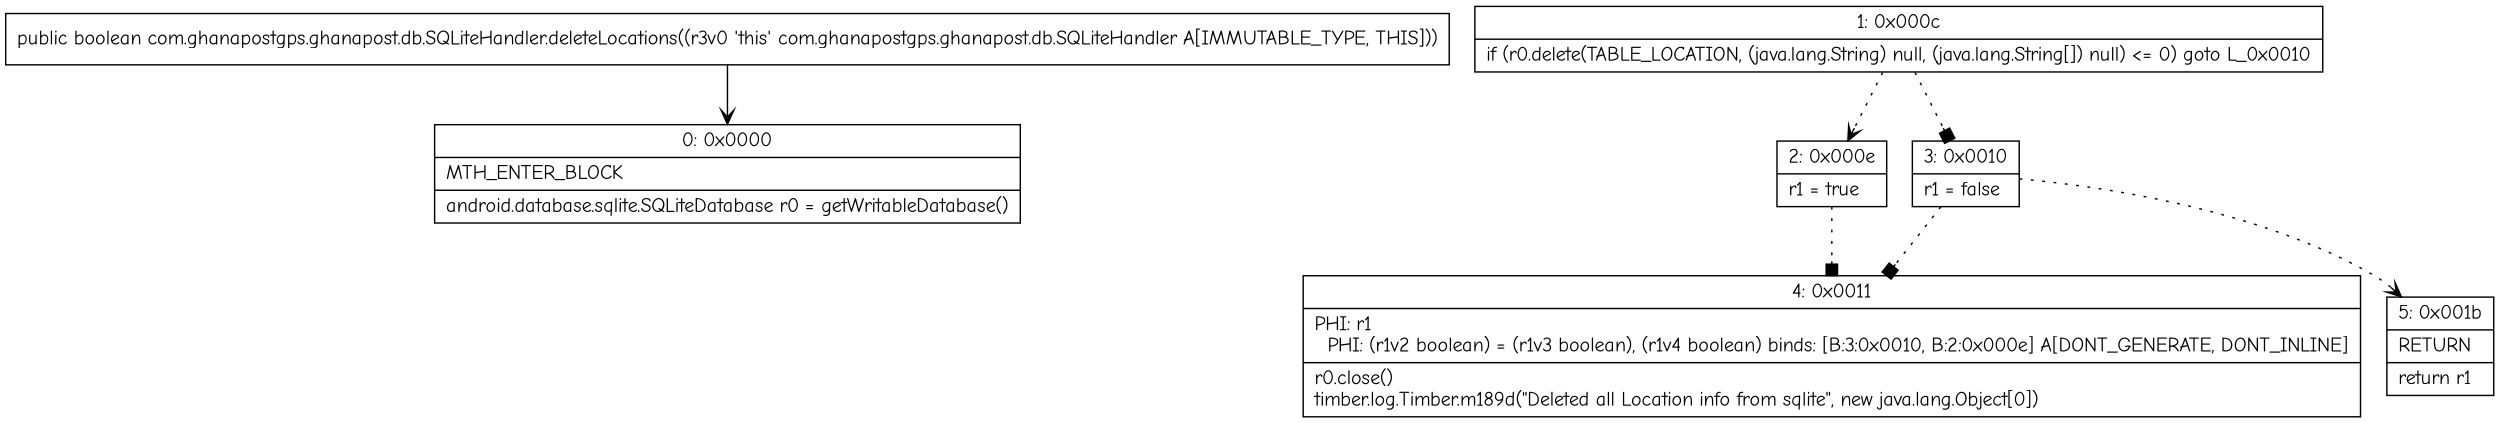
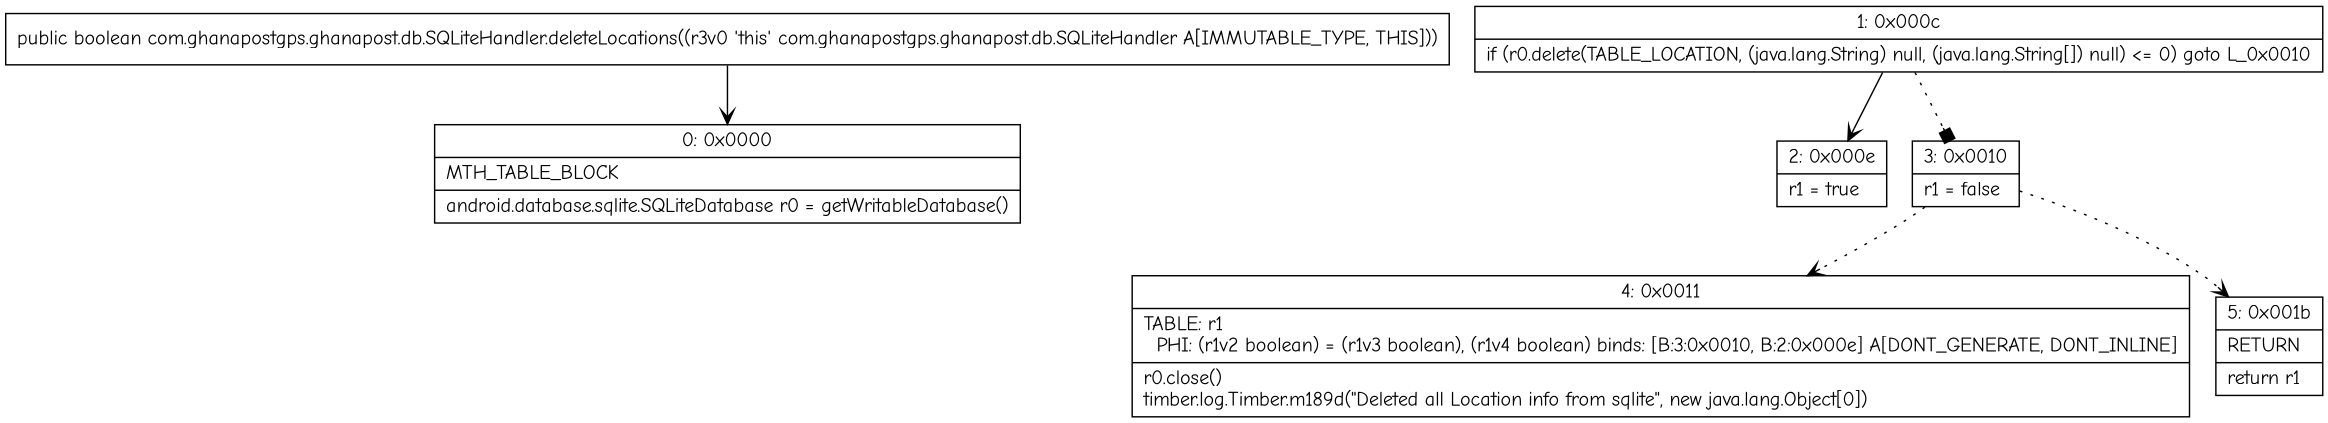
(1868, 100) -> (1868, 100)
(534, 173) -> (532, 173)
(1832, 234) -> none
(1918, 236) -> (1873, 240)
(1347, 324) -> (1187, 324)
